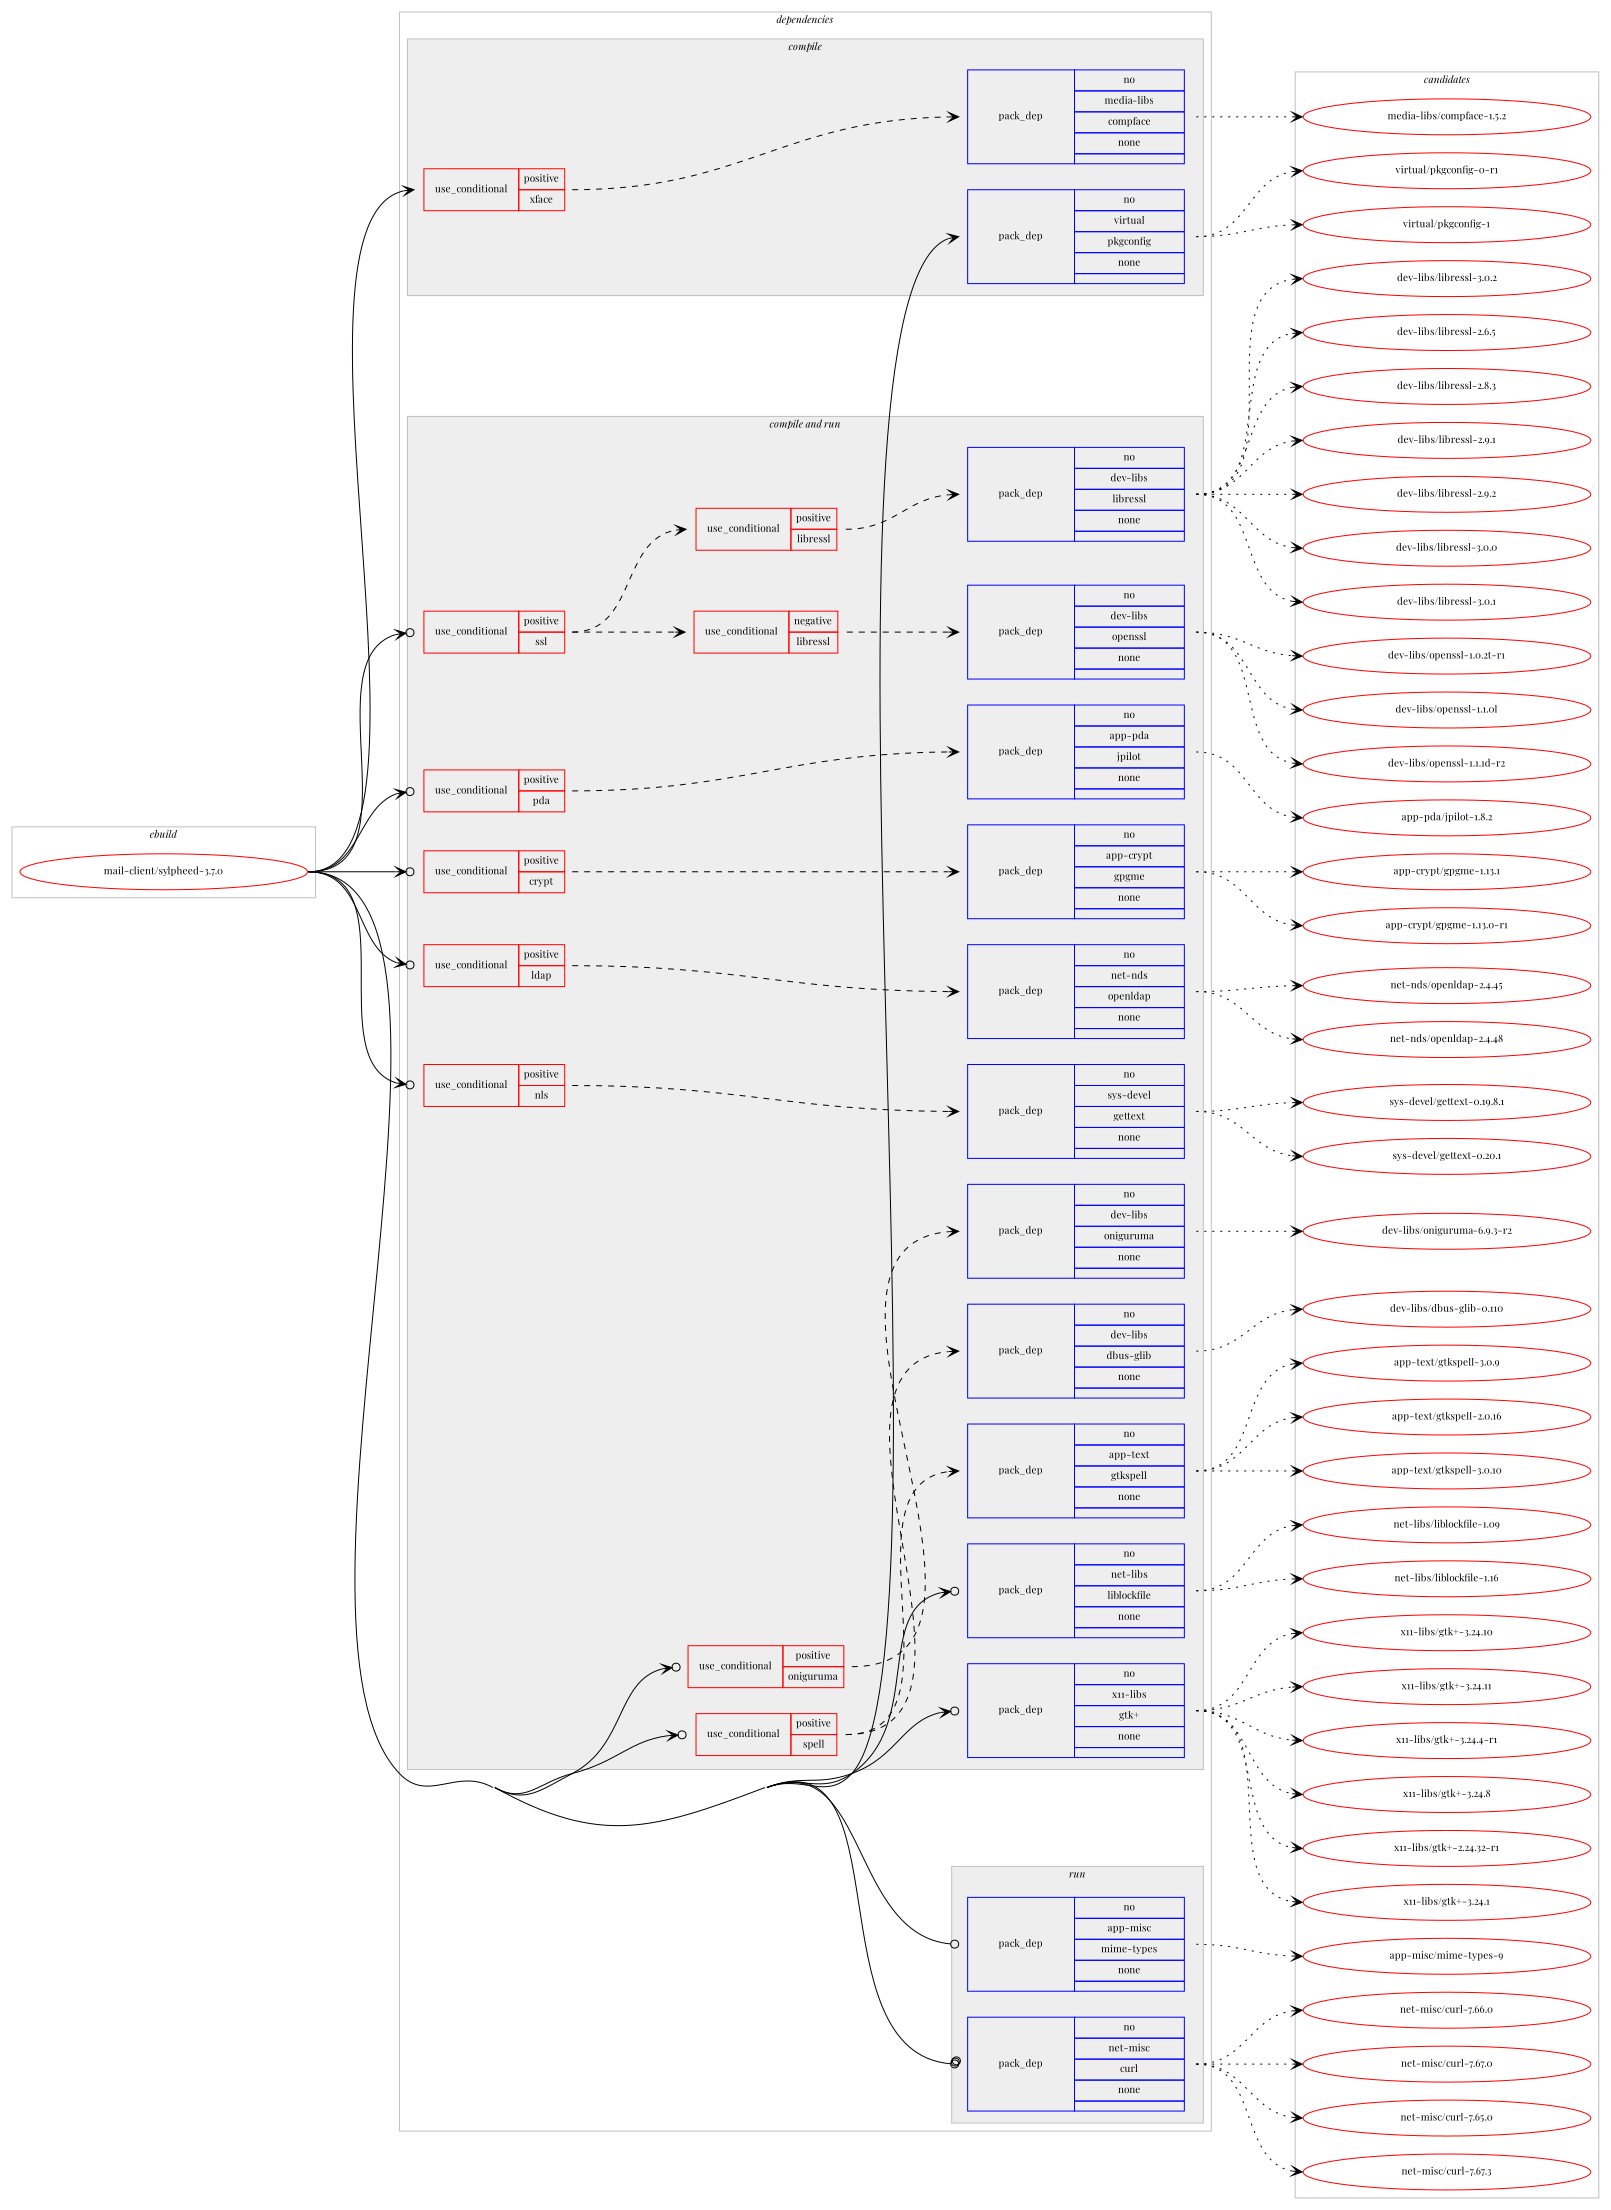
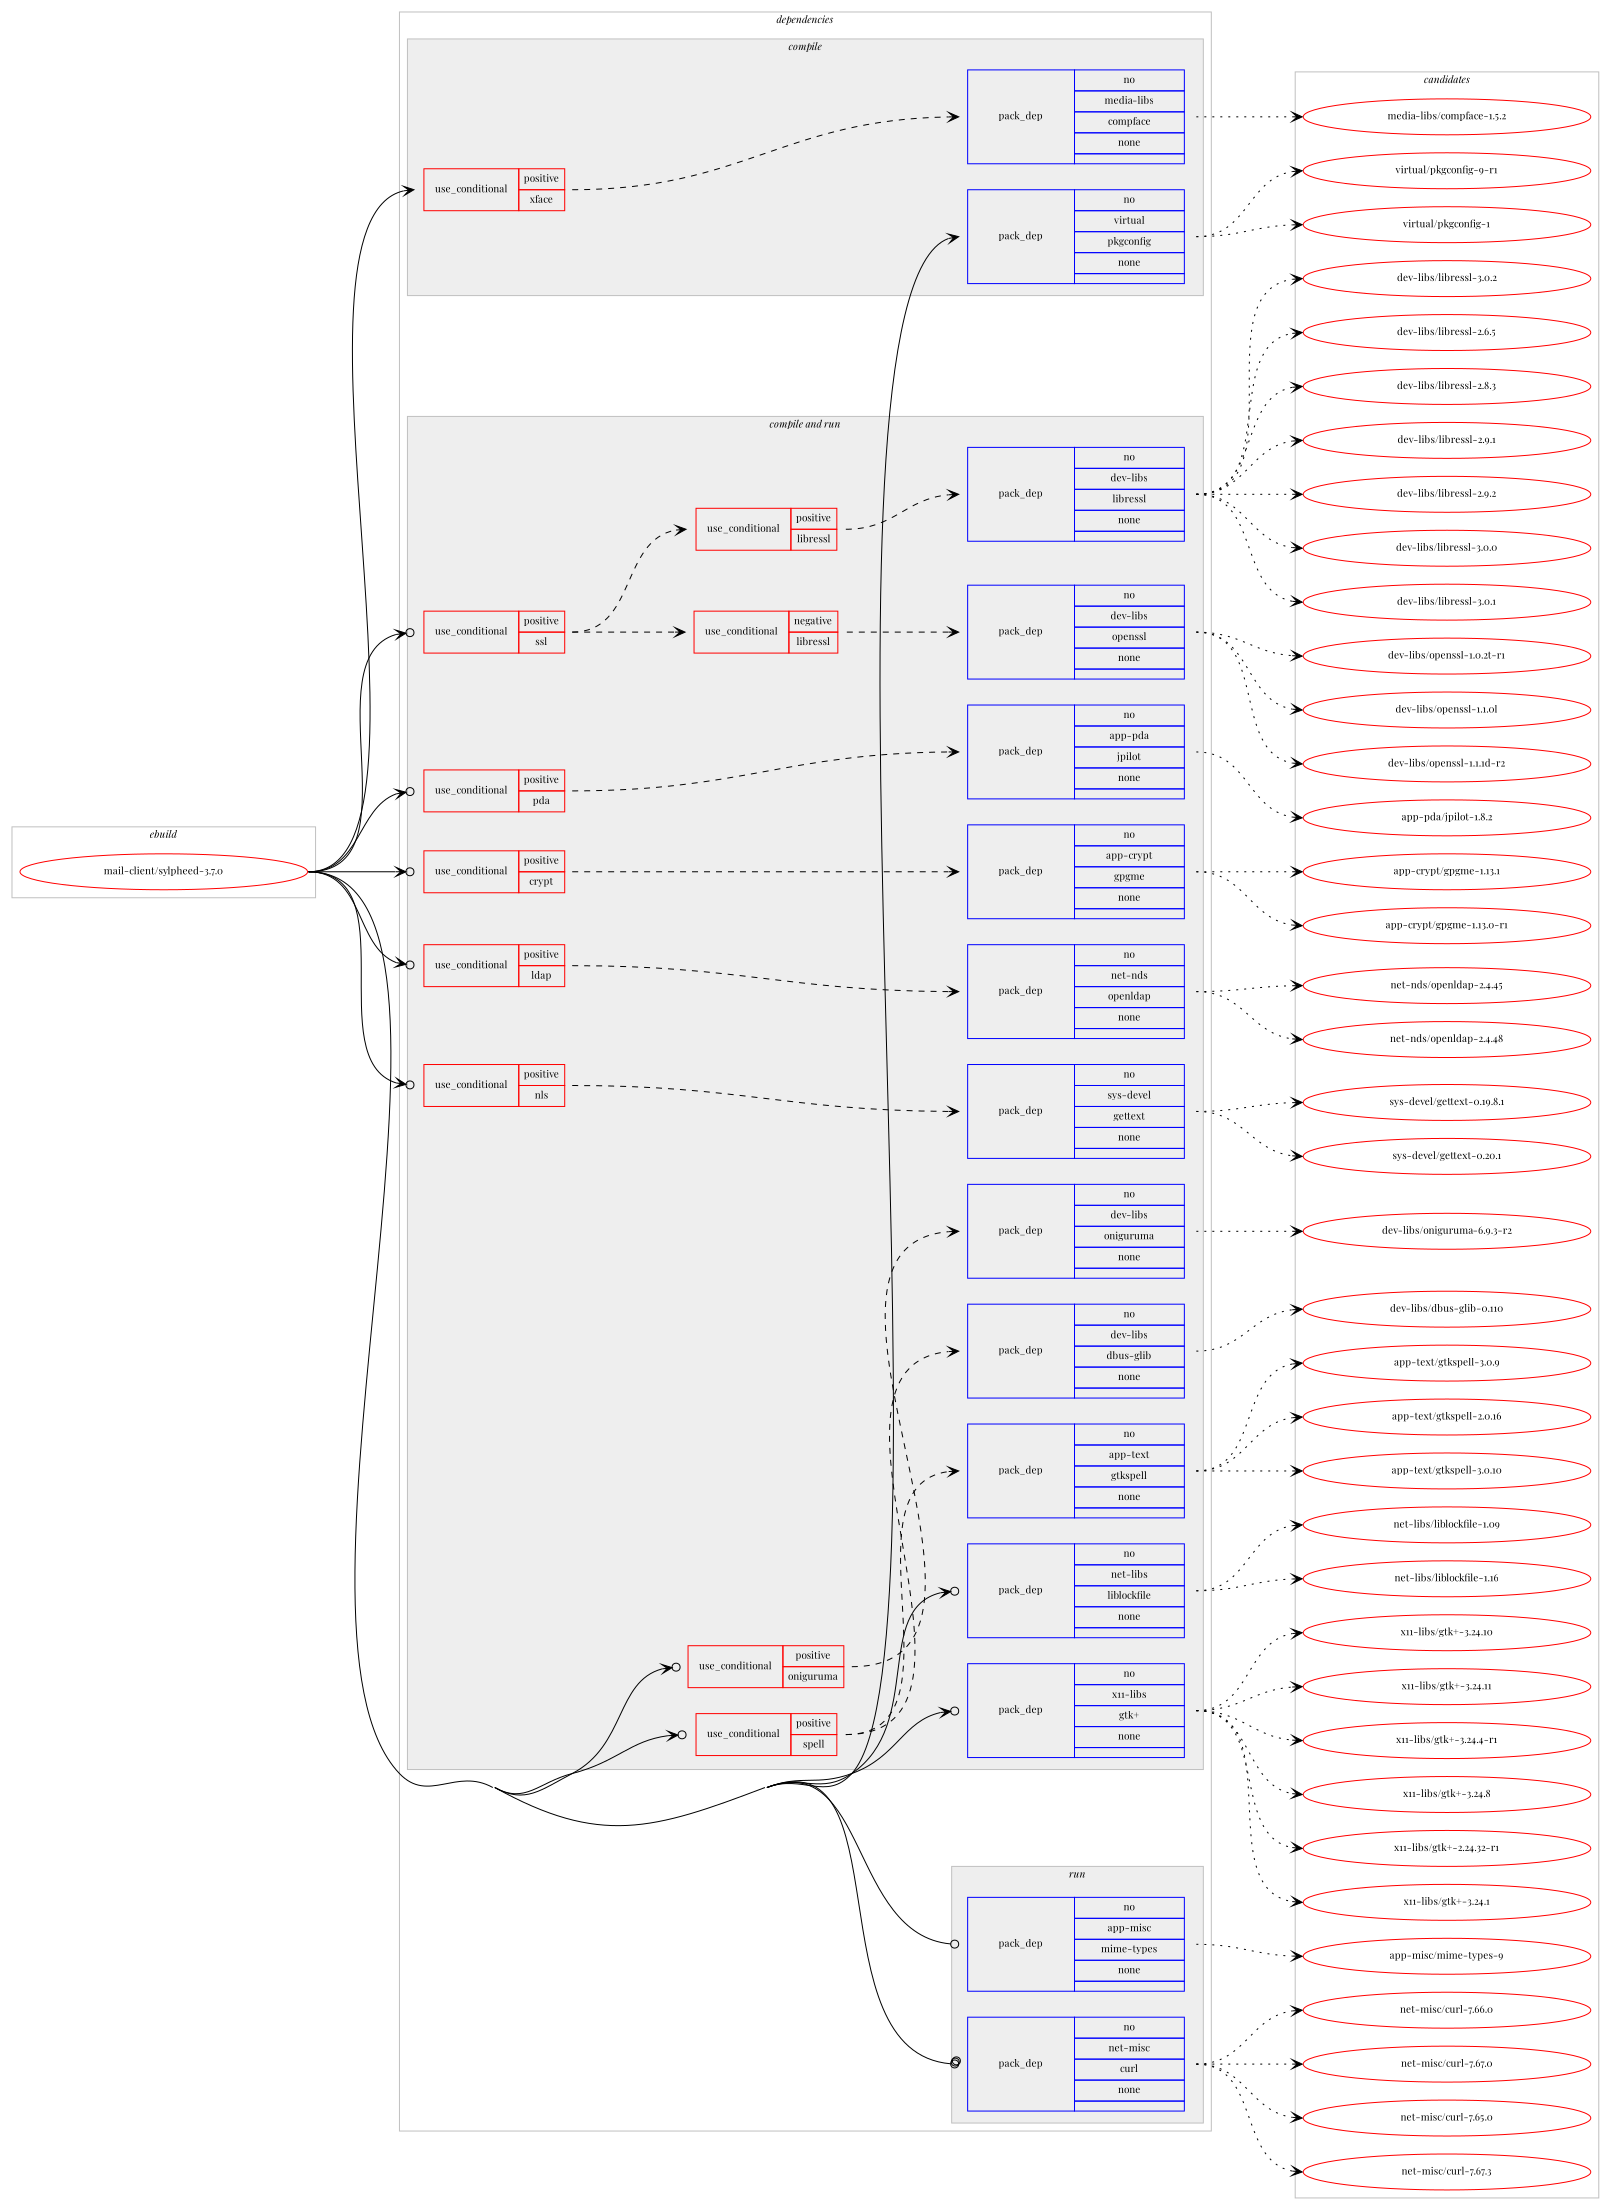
(1447, 171) -> (1447, 171)
